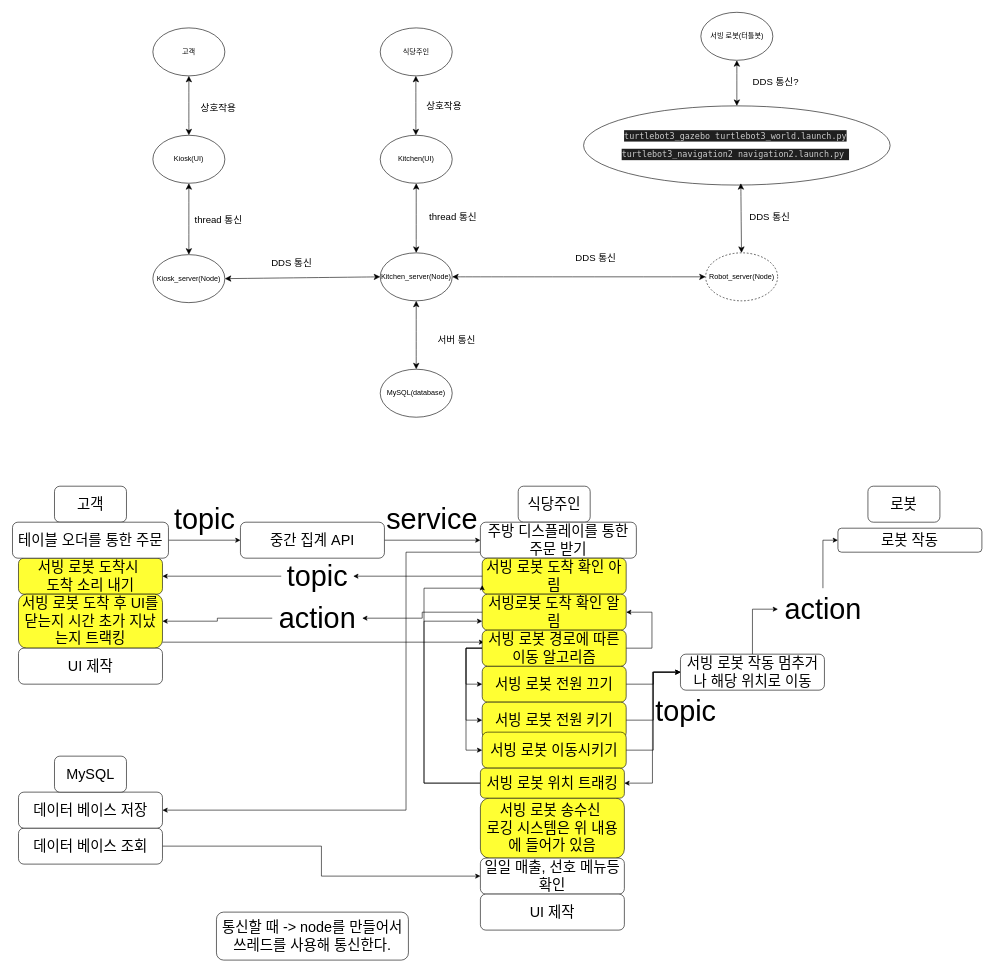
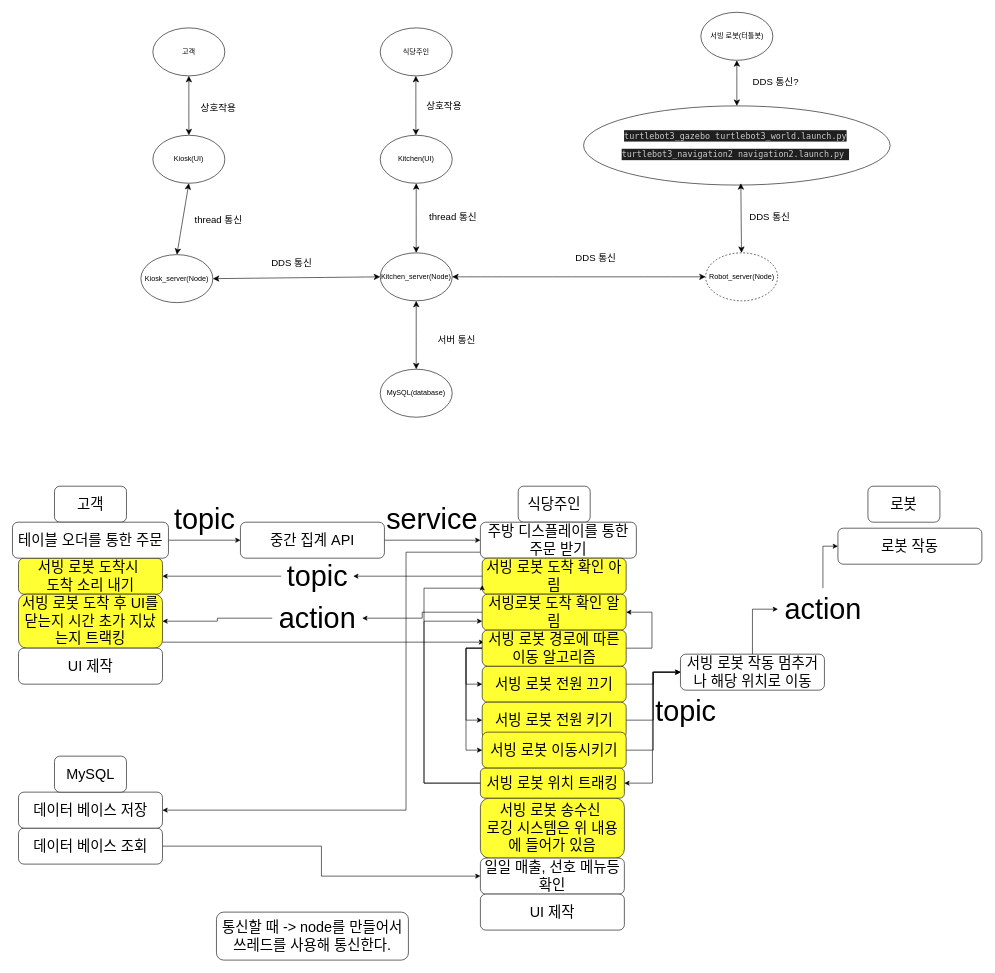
(189, 279) -> (177, 279)
(910, 540) -> (910, 546)
